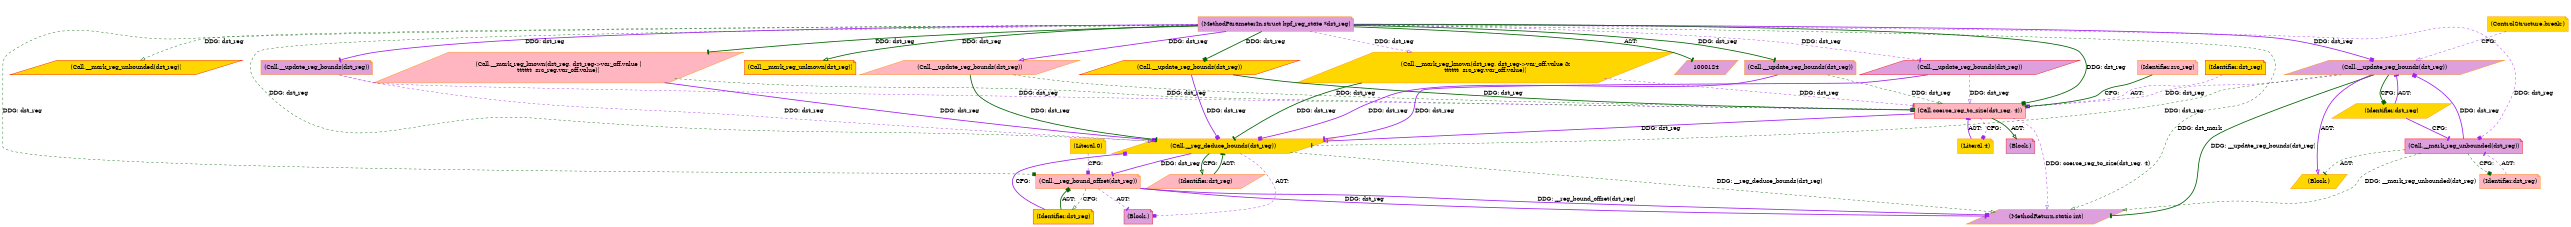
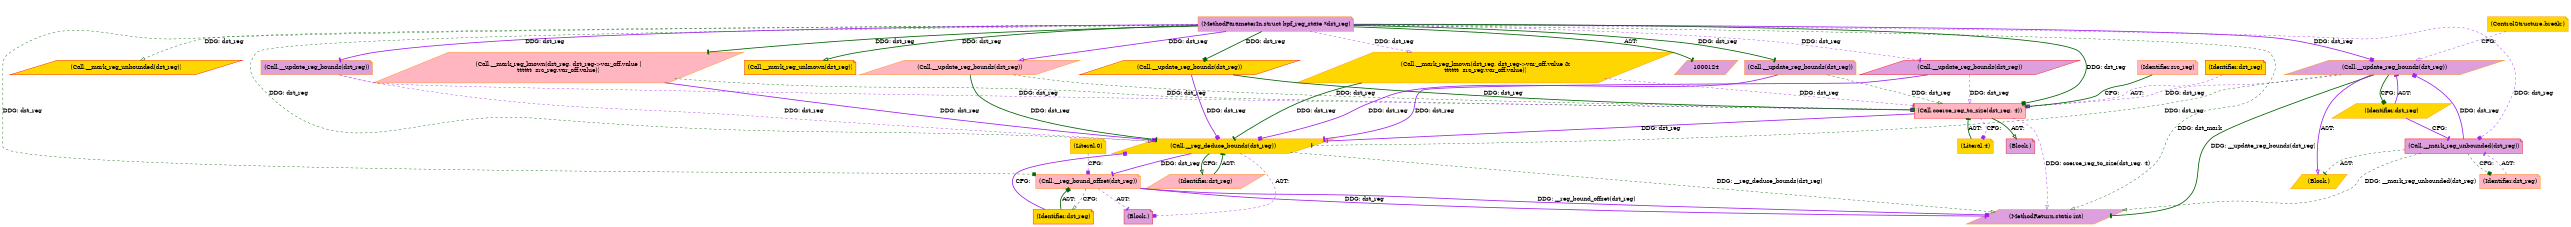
(1968, 130) -> (1968, 130)
